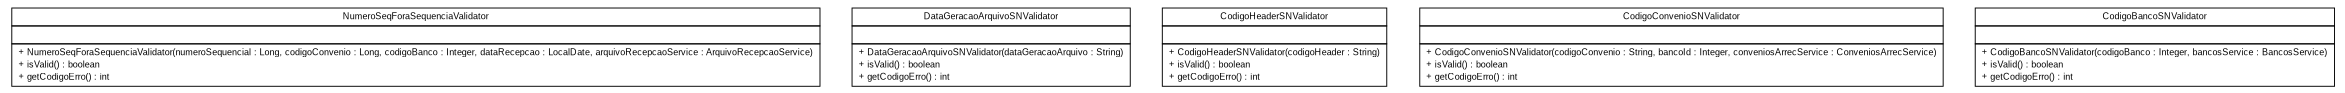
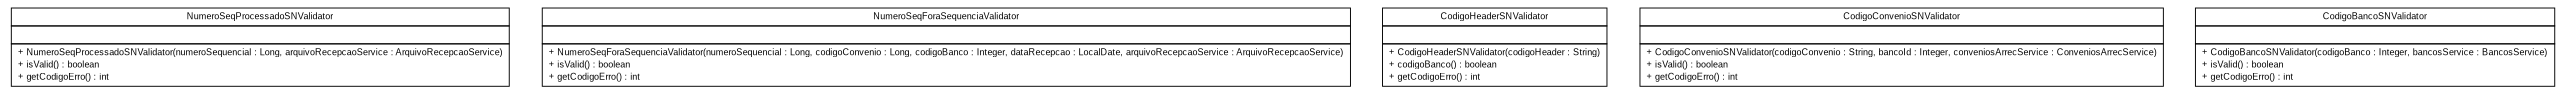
none -> (260, 47)
(991, 47) -> none
(1210, 65) -> (1443, 65)
